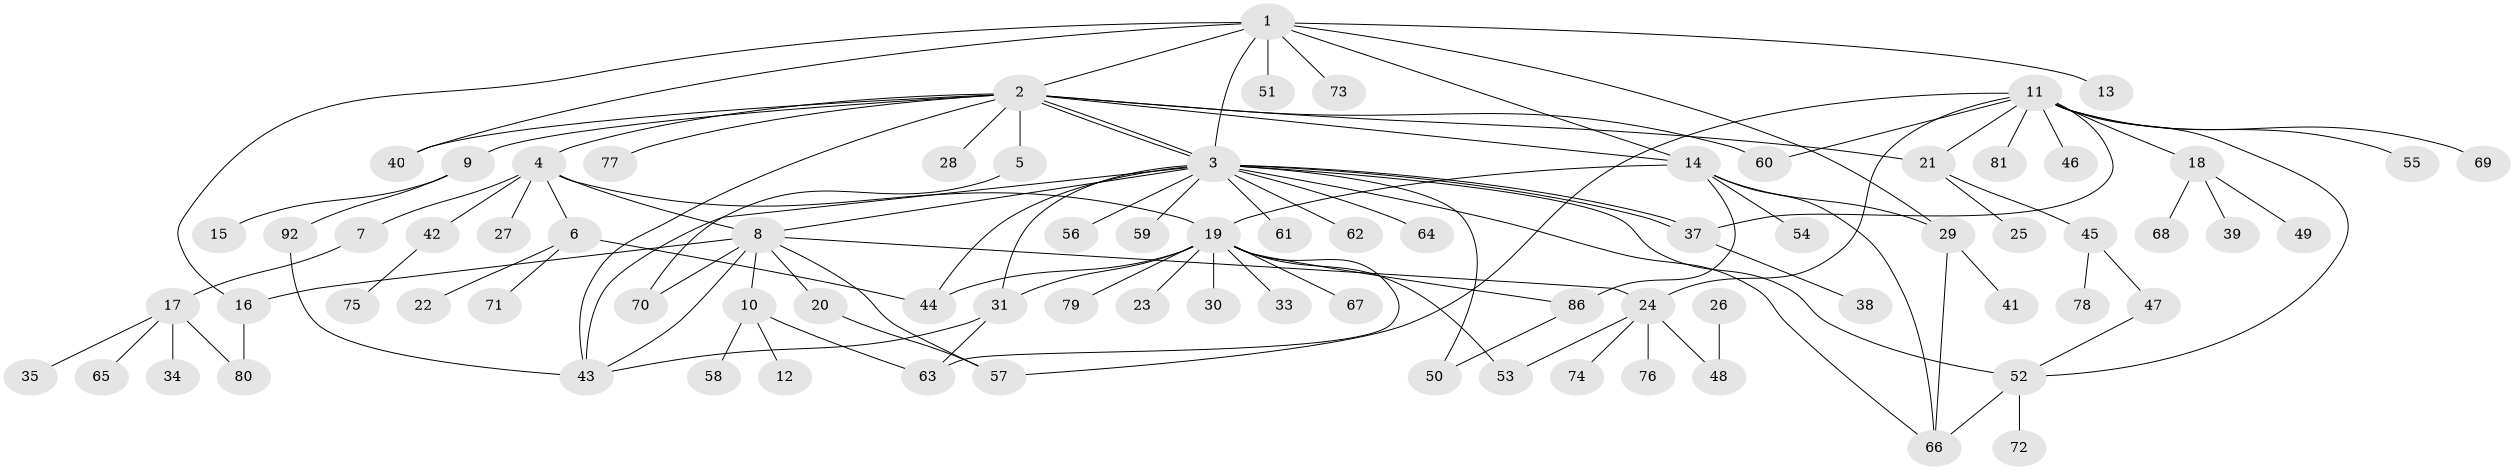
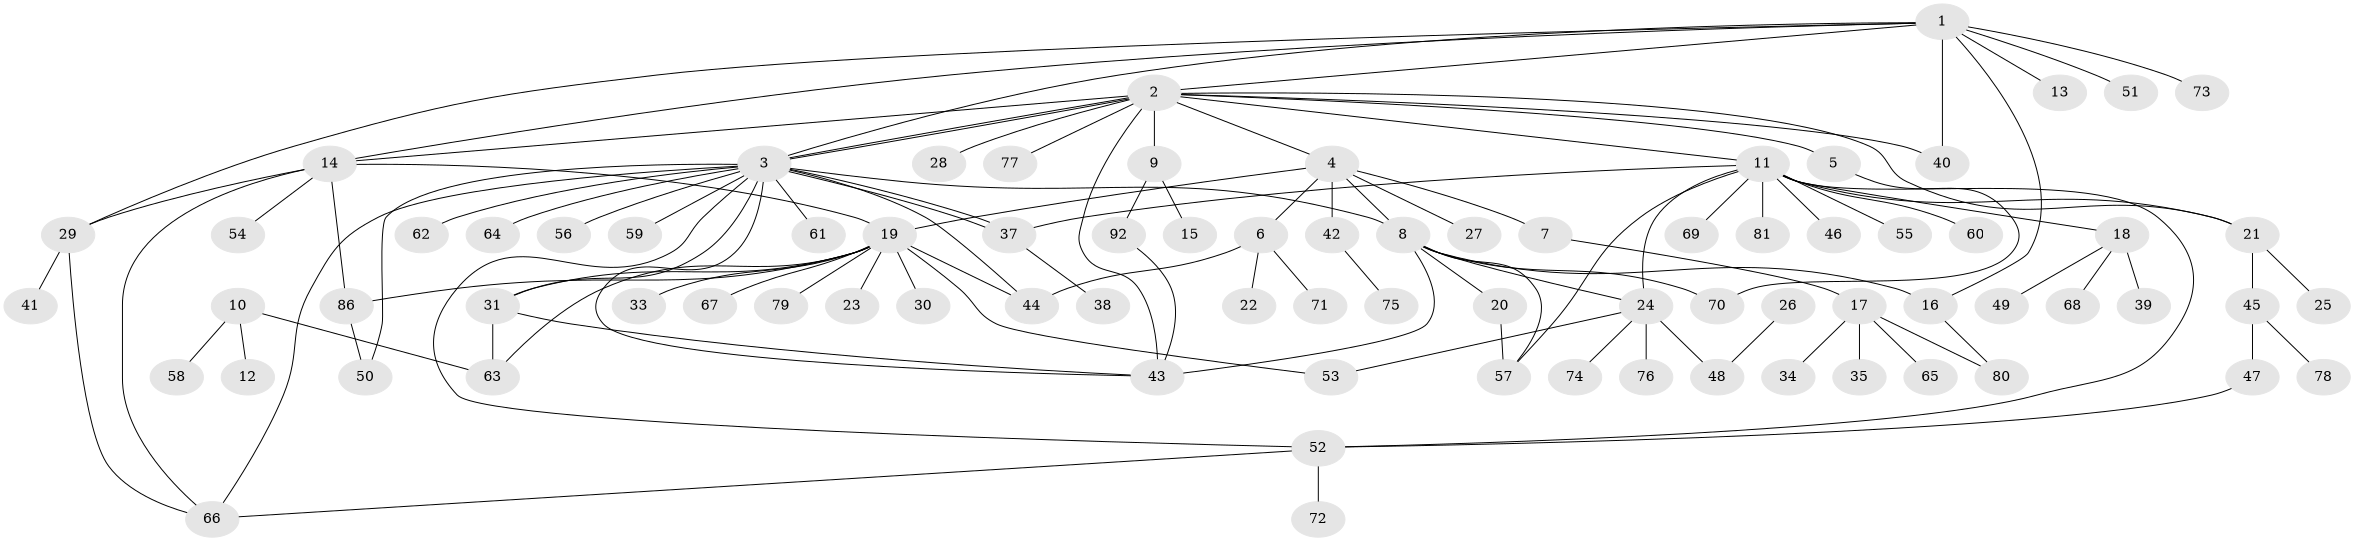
(1415, 115) -> (1459, 128)
(753, 275) -> none
